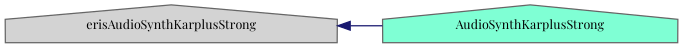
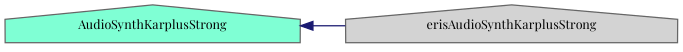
(366, 26) -> (329, 26)
